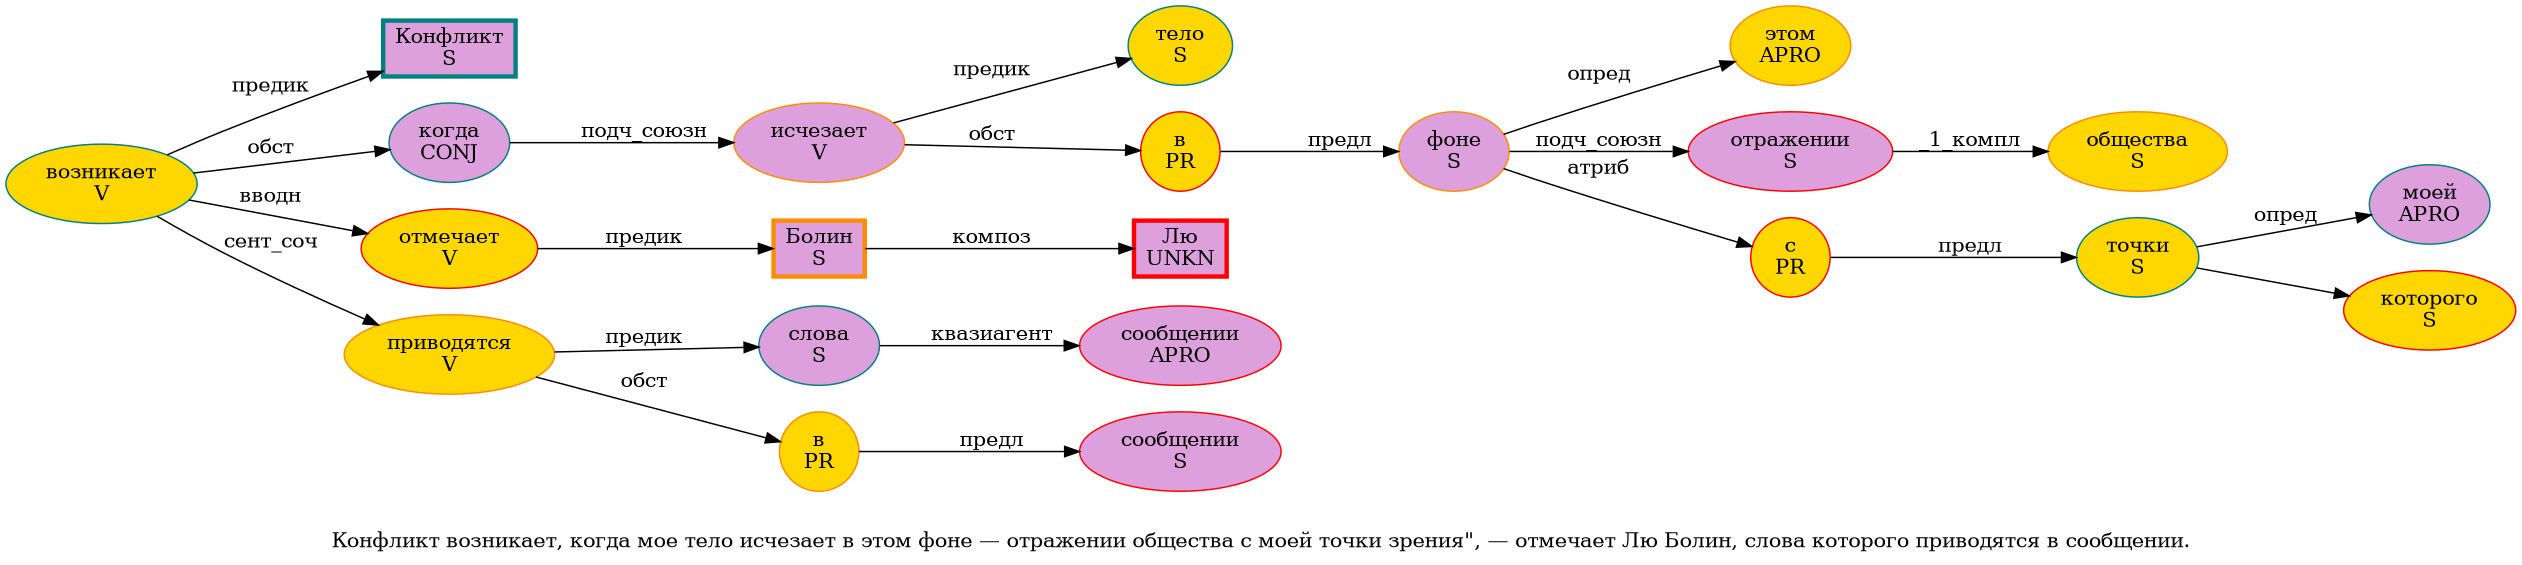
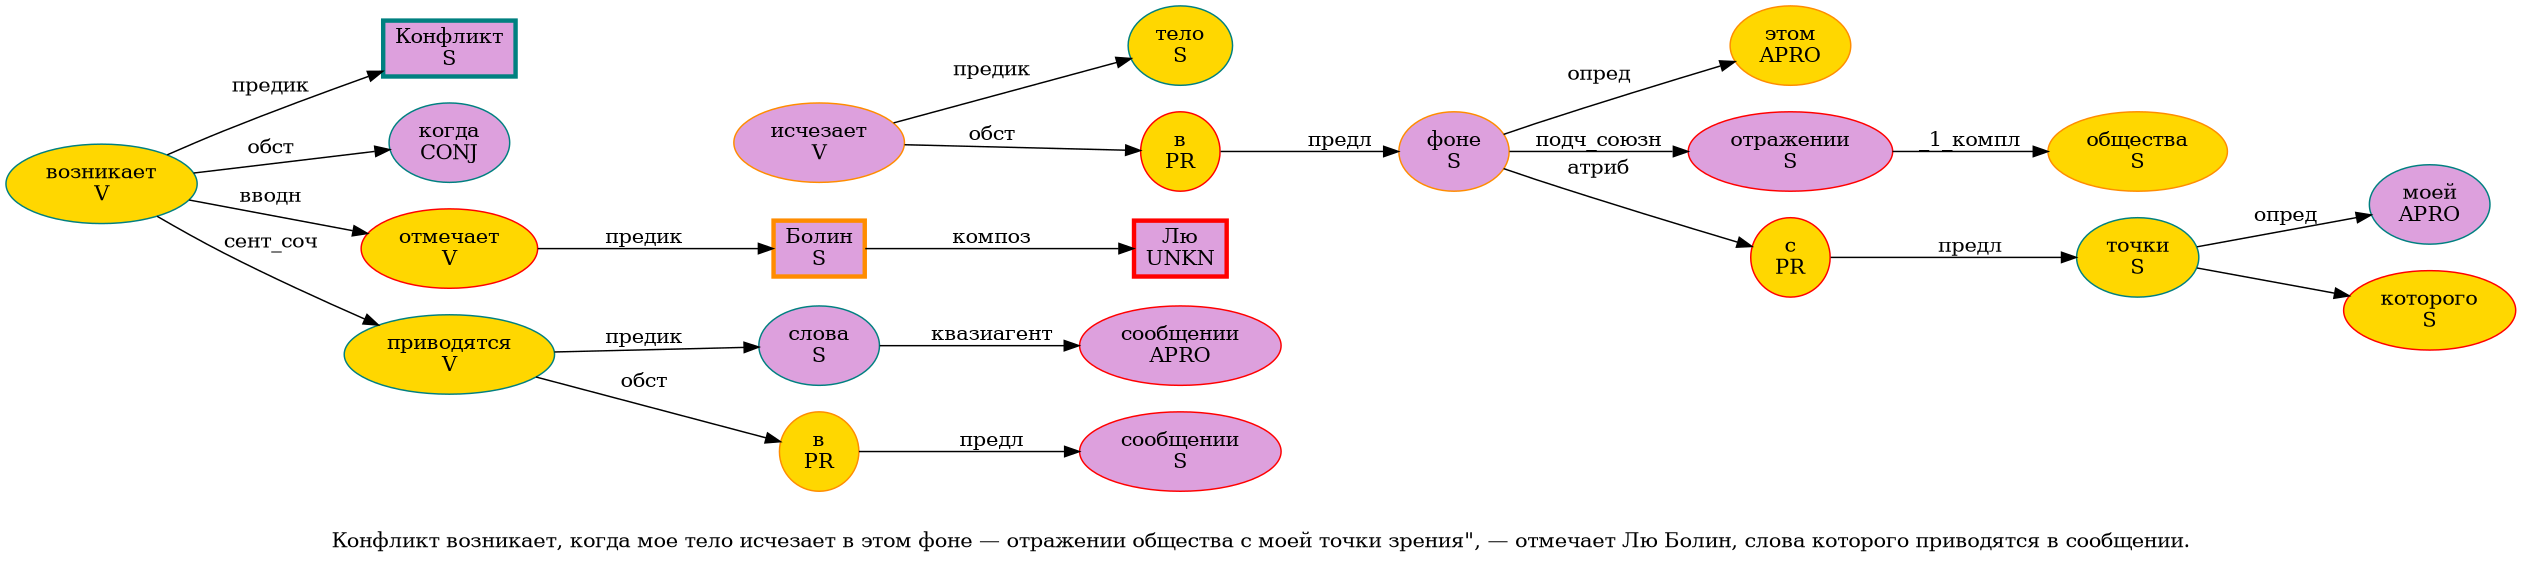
(614, 143) -> none
(449, 354) -> (449, 354)
